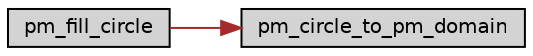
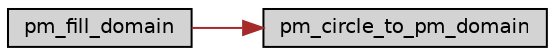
(89, 28) -> (100, 28)
